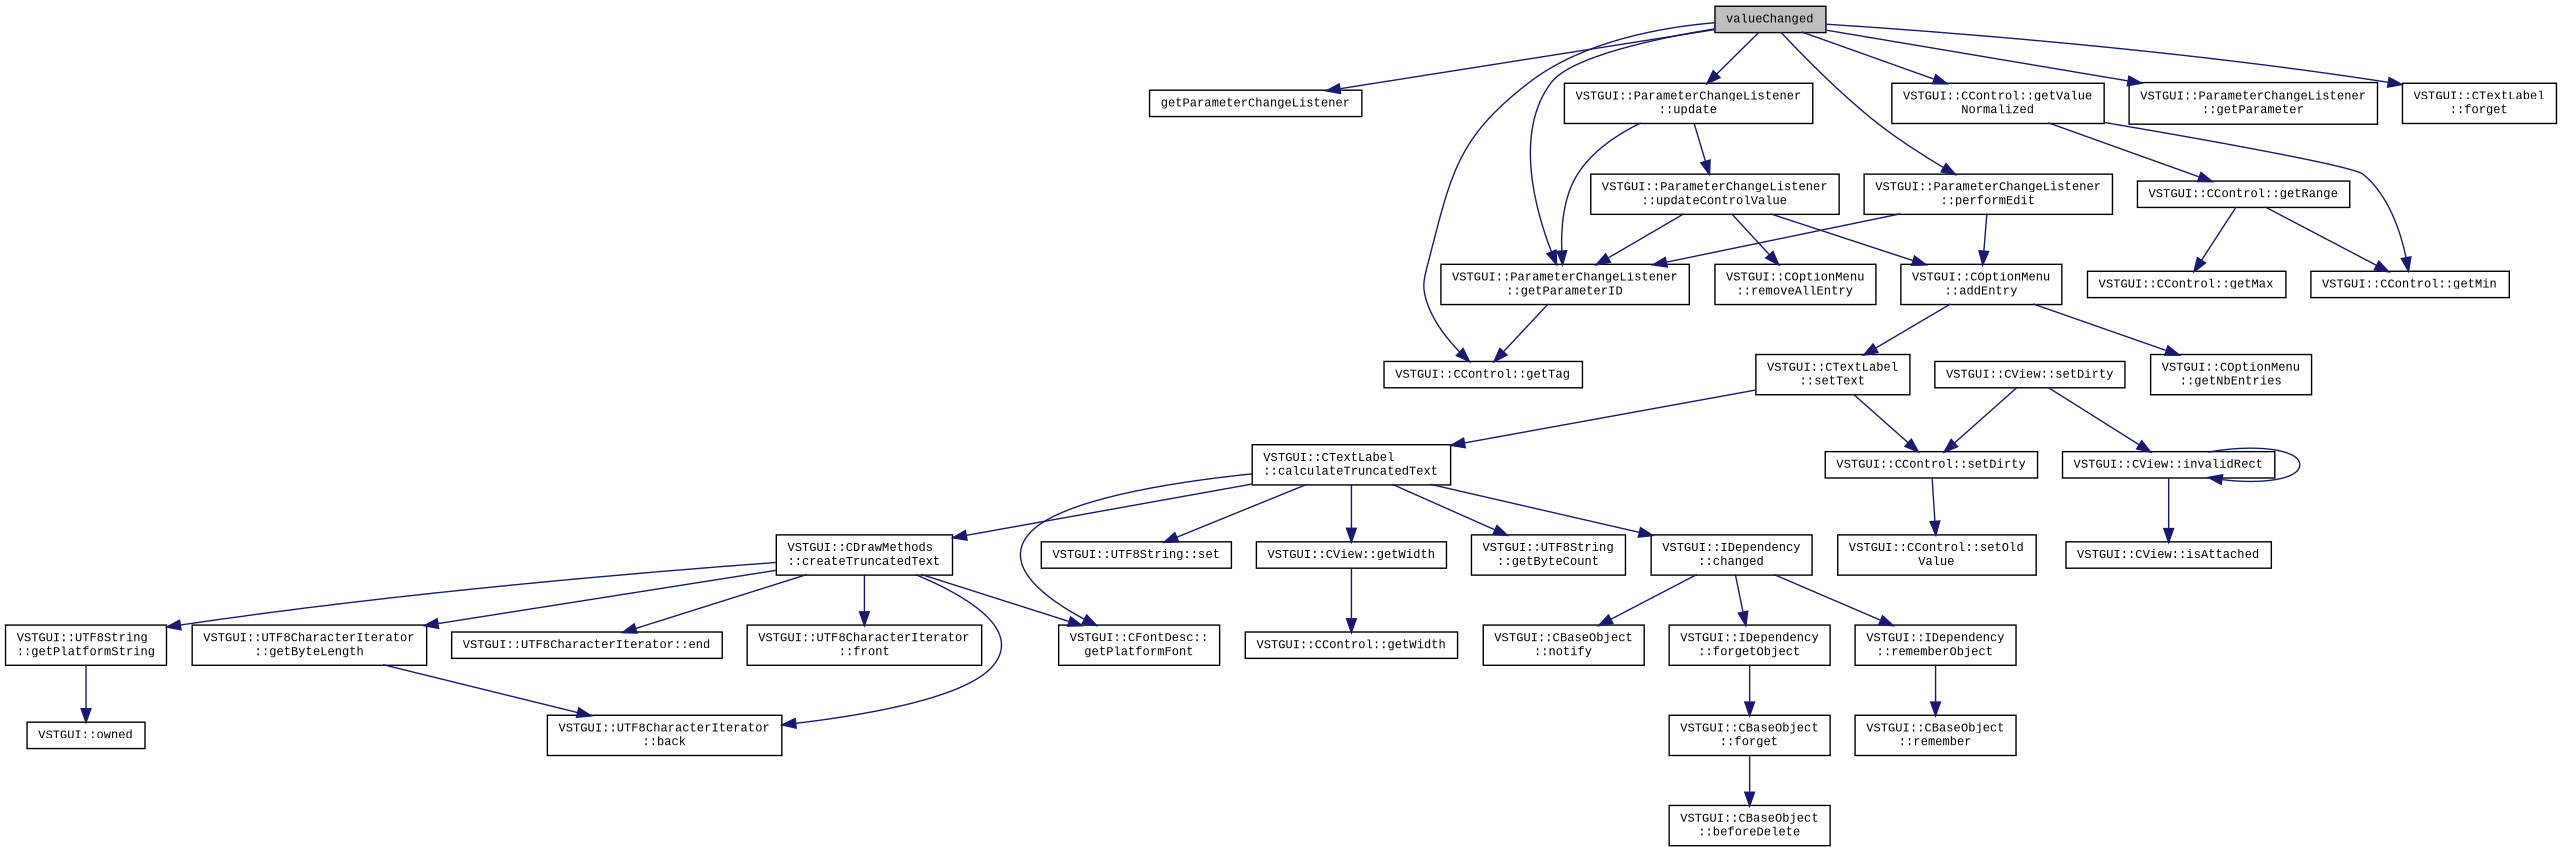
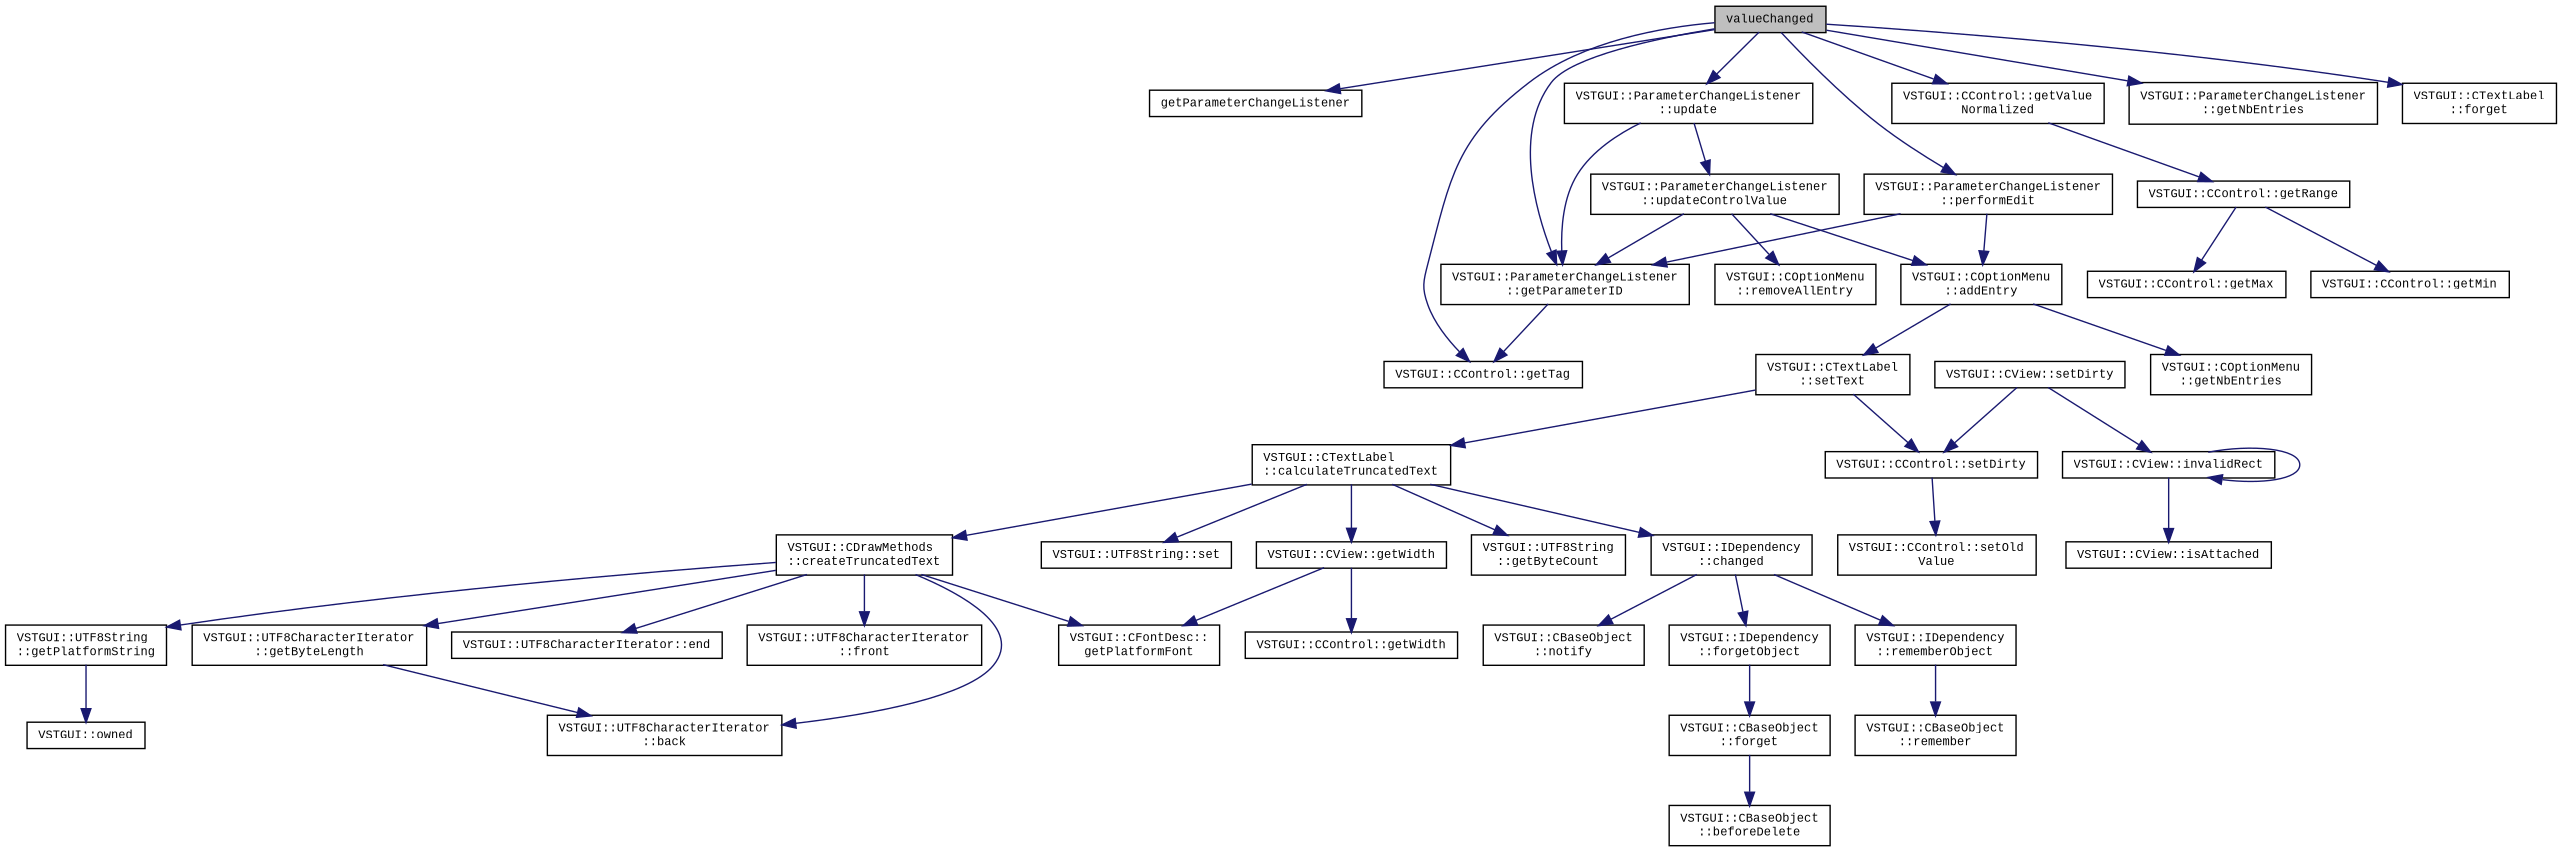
(2253, 103) -> (2253, 103)
(2281, 154) -> none
(1080, 506) -> (1260, 594)
